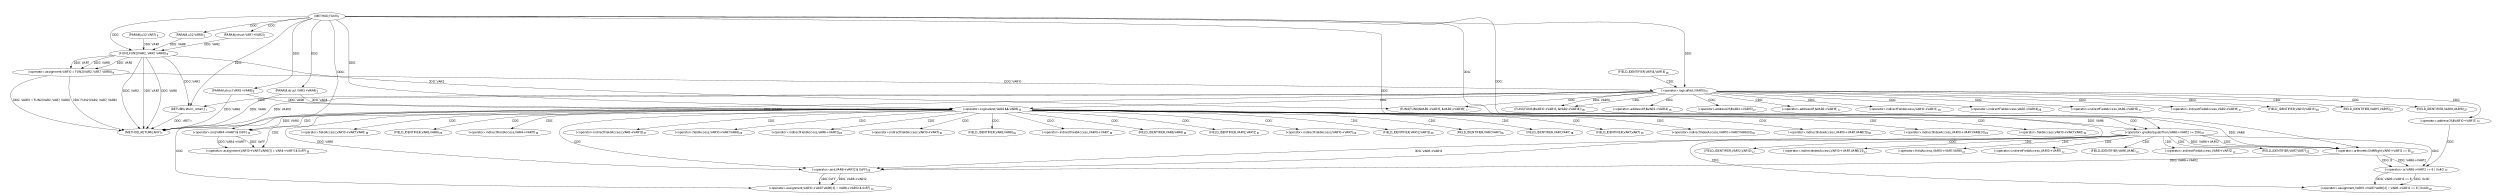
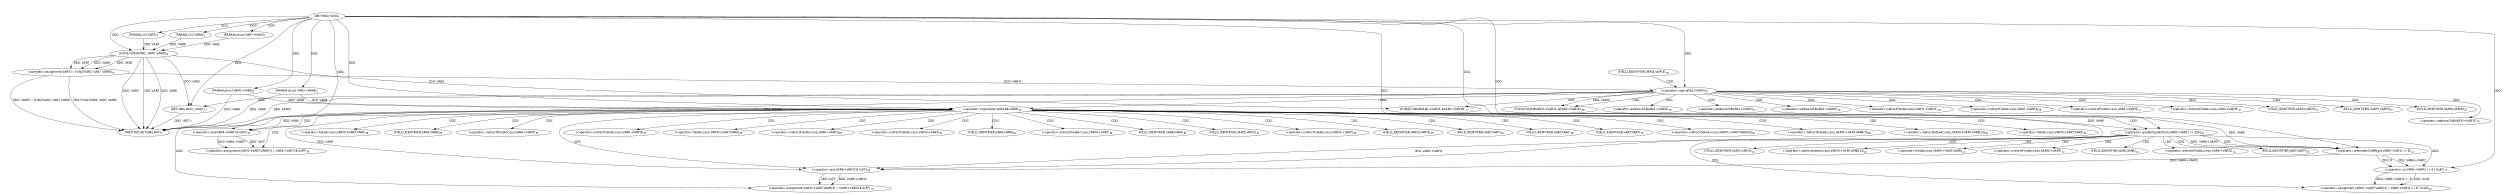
none -> (235, 23)
(1839, 109) -> (1839, 109)
(2317, 109) -> (2317, 109)
(2445, 148) -> (1501, 21)
